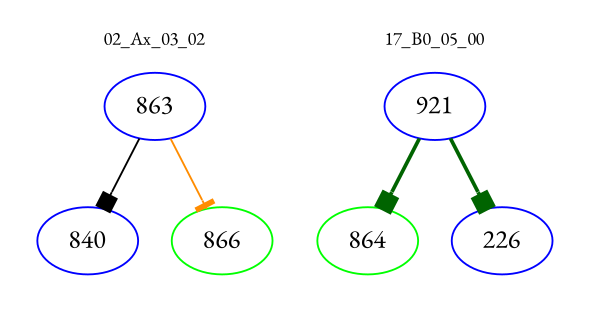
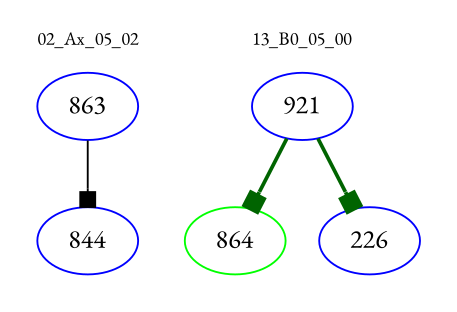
(155, 40) -> (89, 40)
(435, 40) -> (302, 40)
(88, 241) -> (88, 241)
(222, 241) -> none
